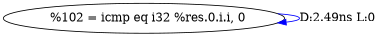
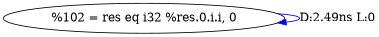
(144, 18) -> (144, 18)
